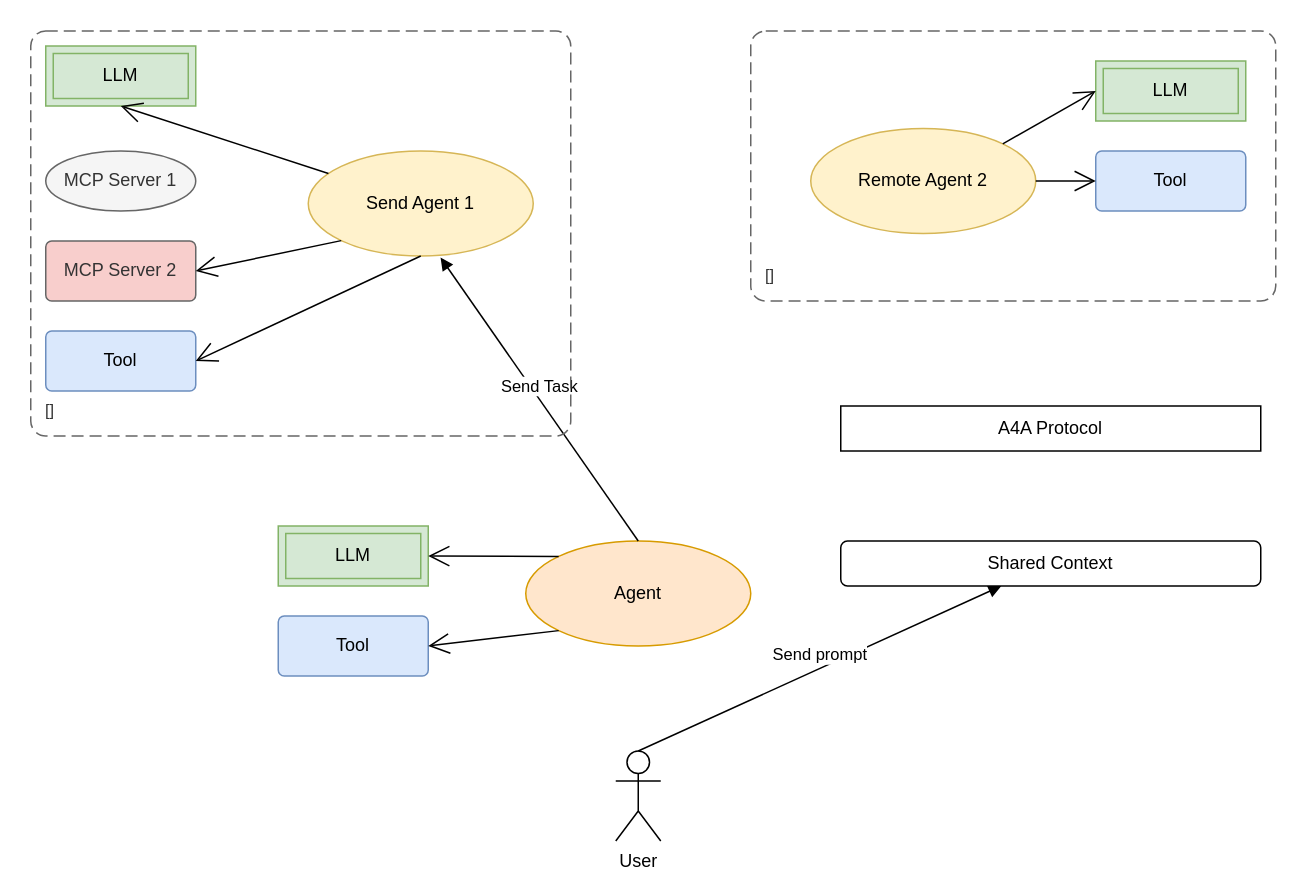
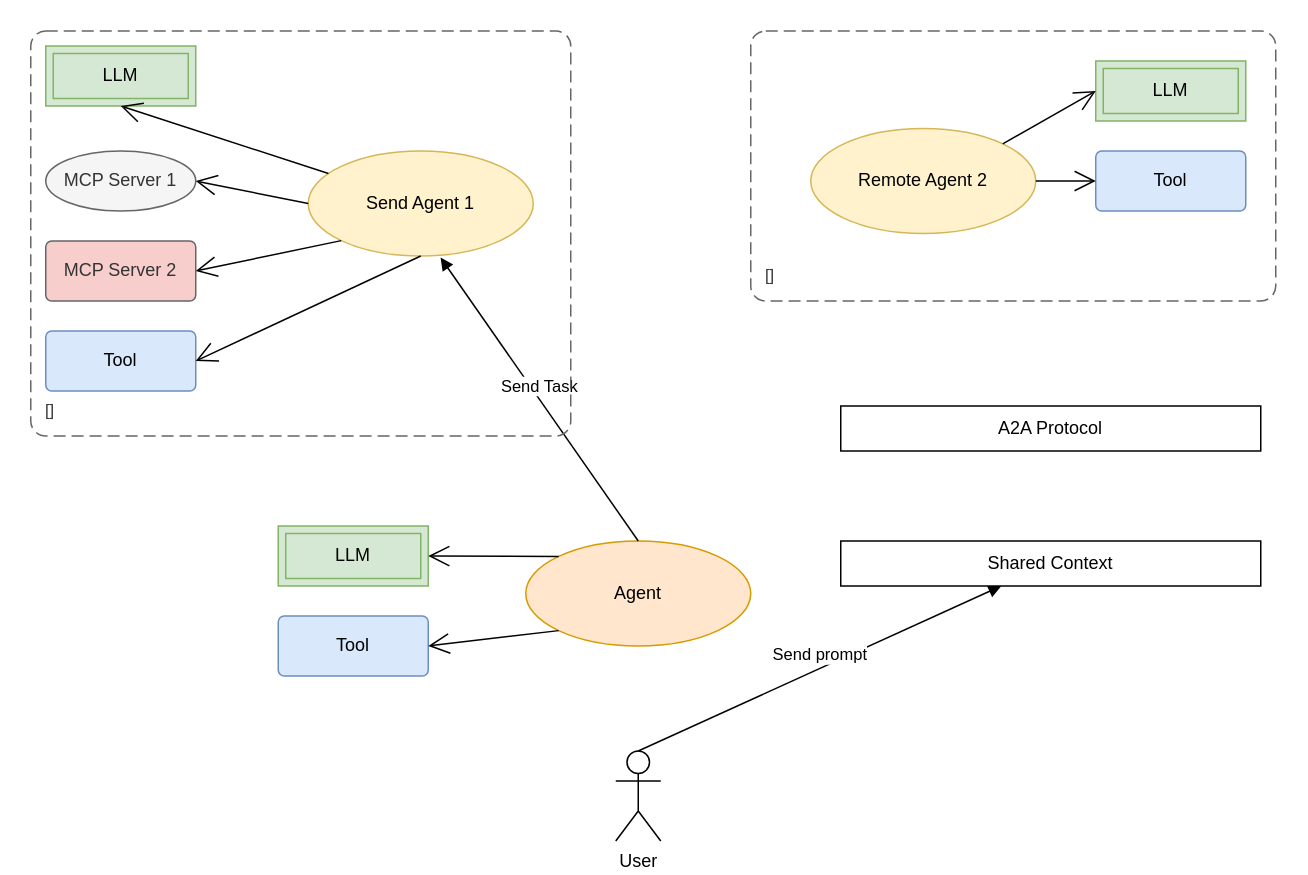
none -> (254, 192)
(1051, 428) -> (1051, 428)
(1051, 563) -> (1051, 563)
